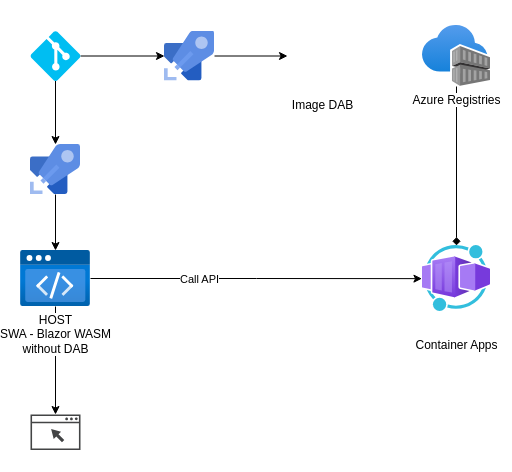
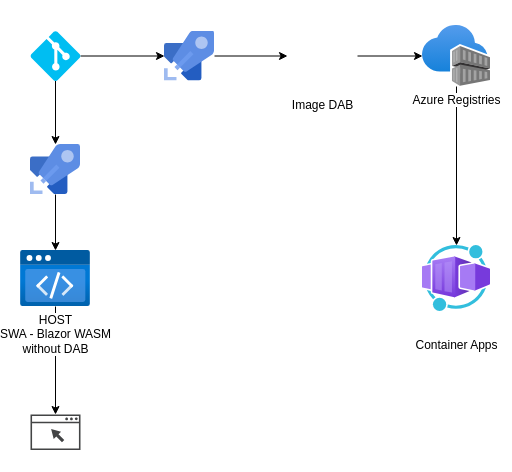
none -> (387, 56)
(457, 237) -> (457, 237)
(253, 279) -> none
